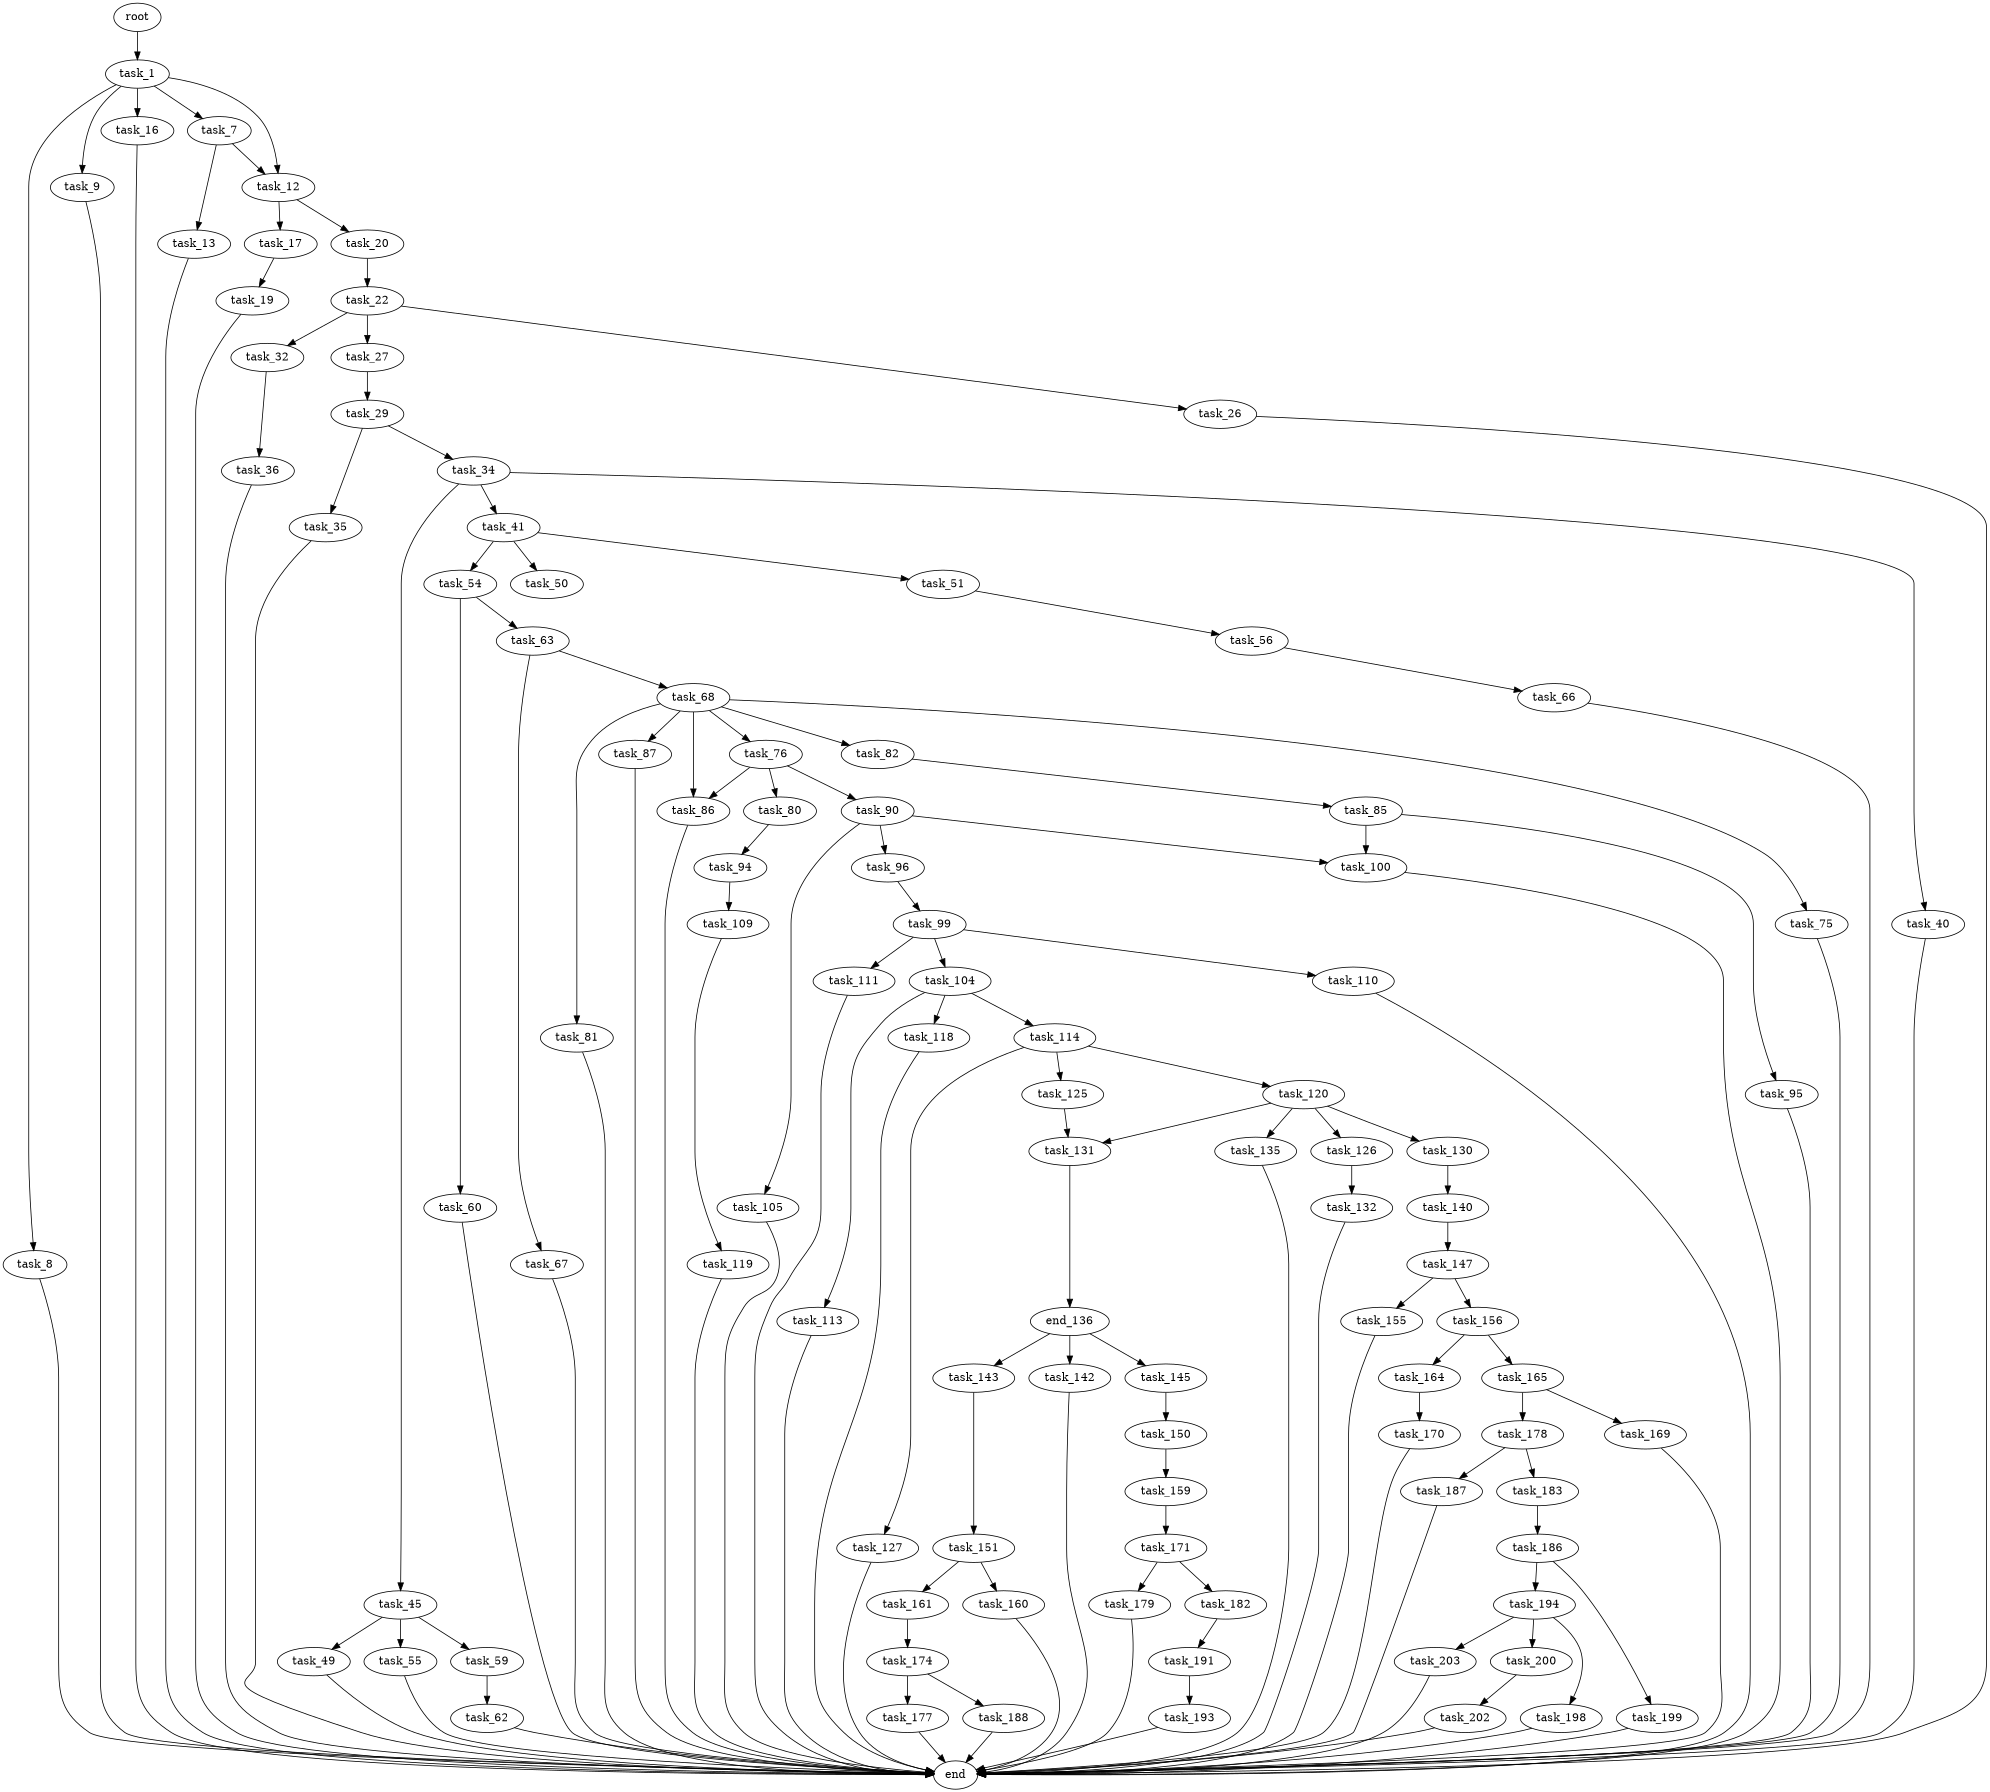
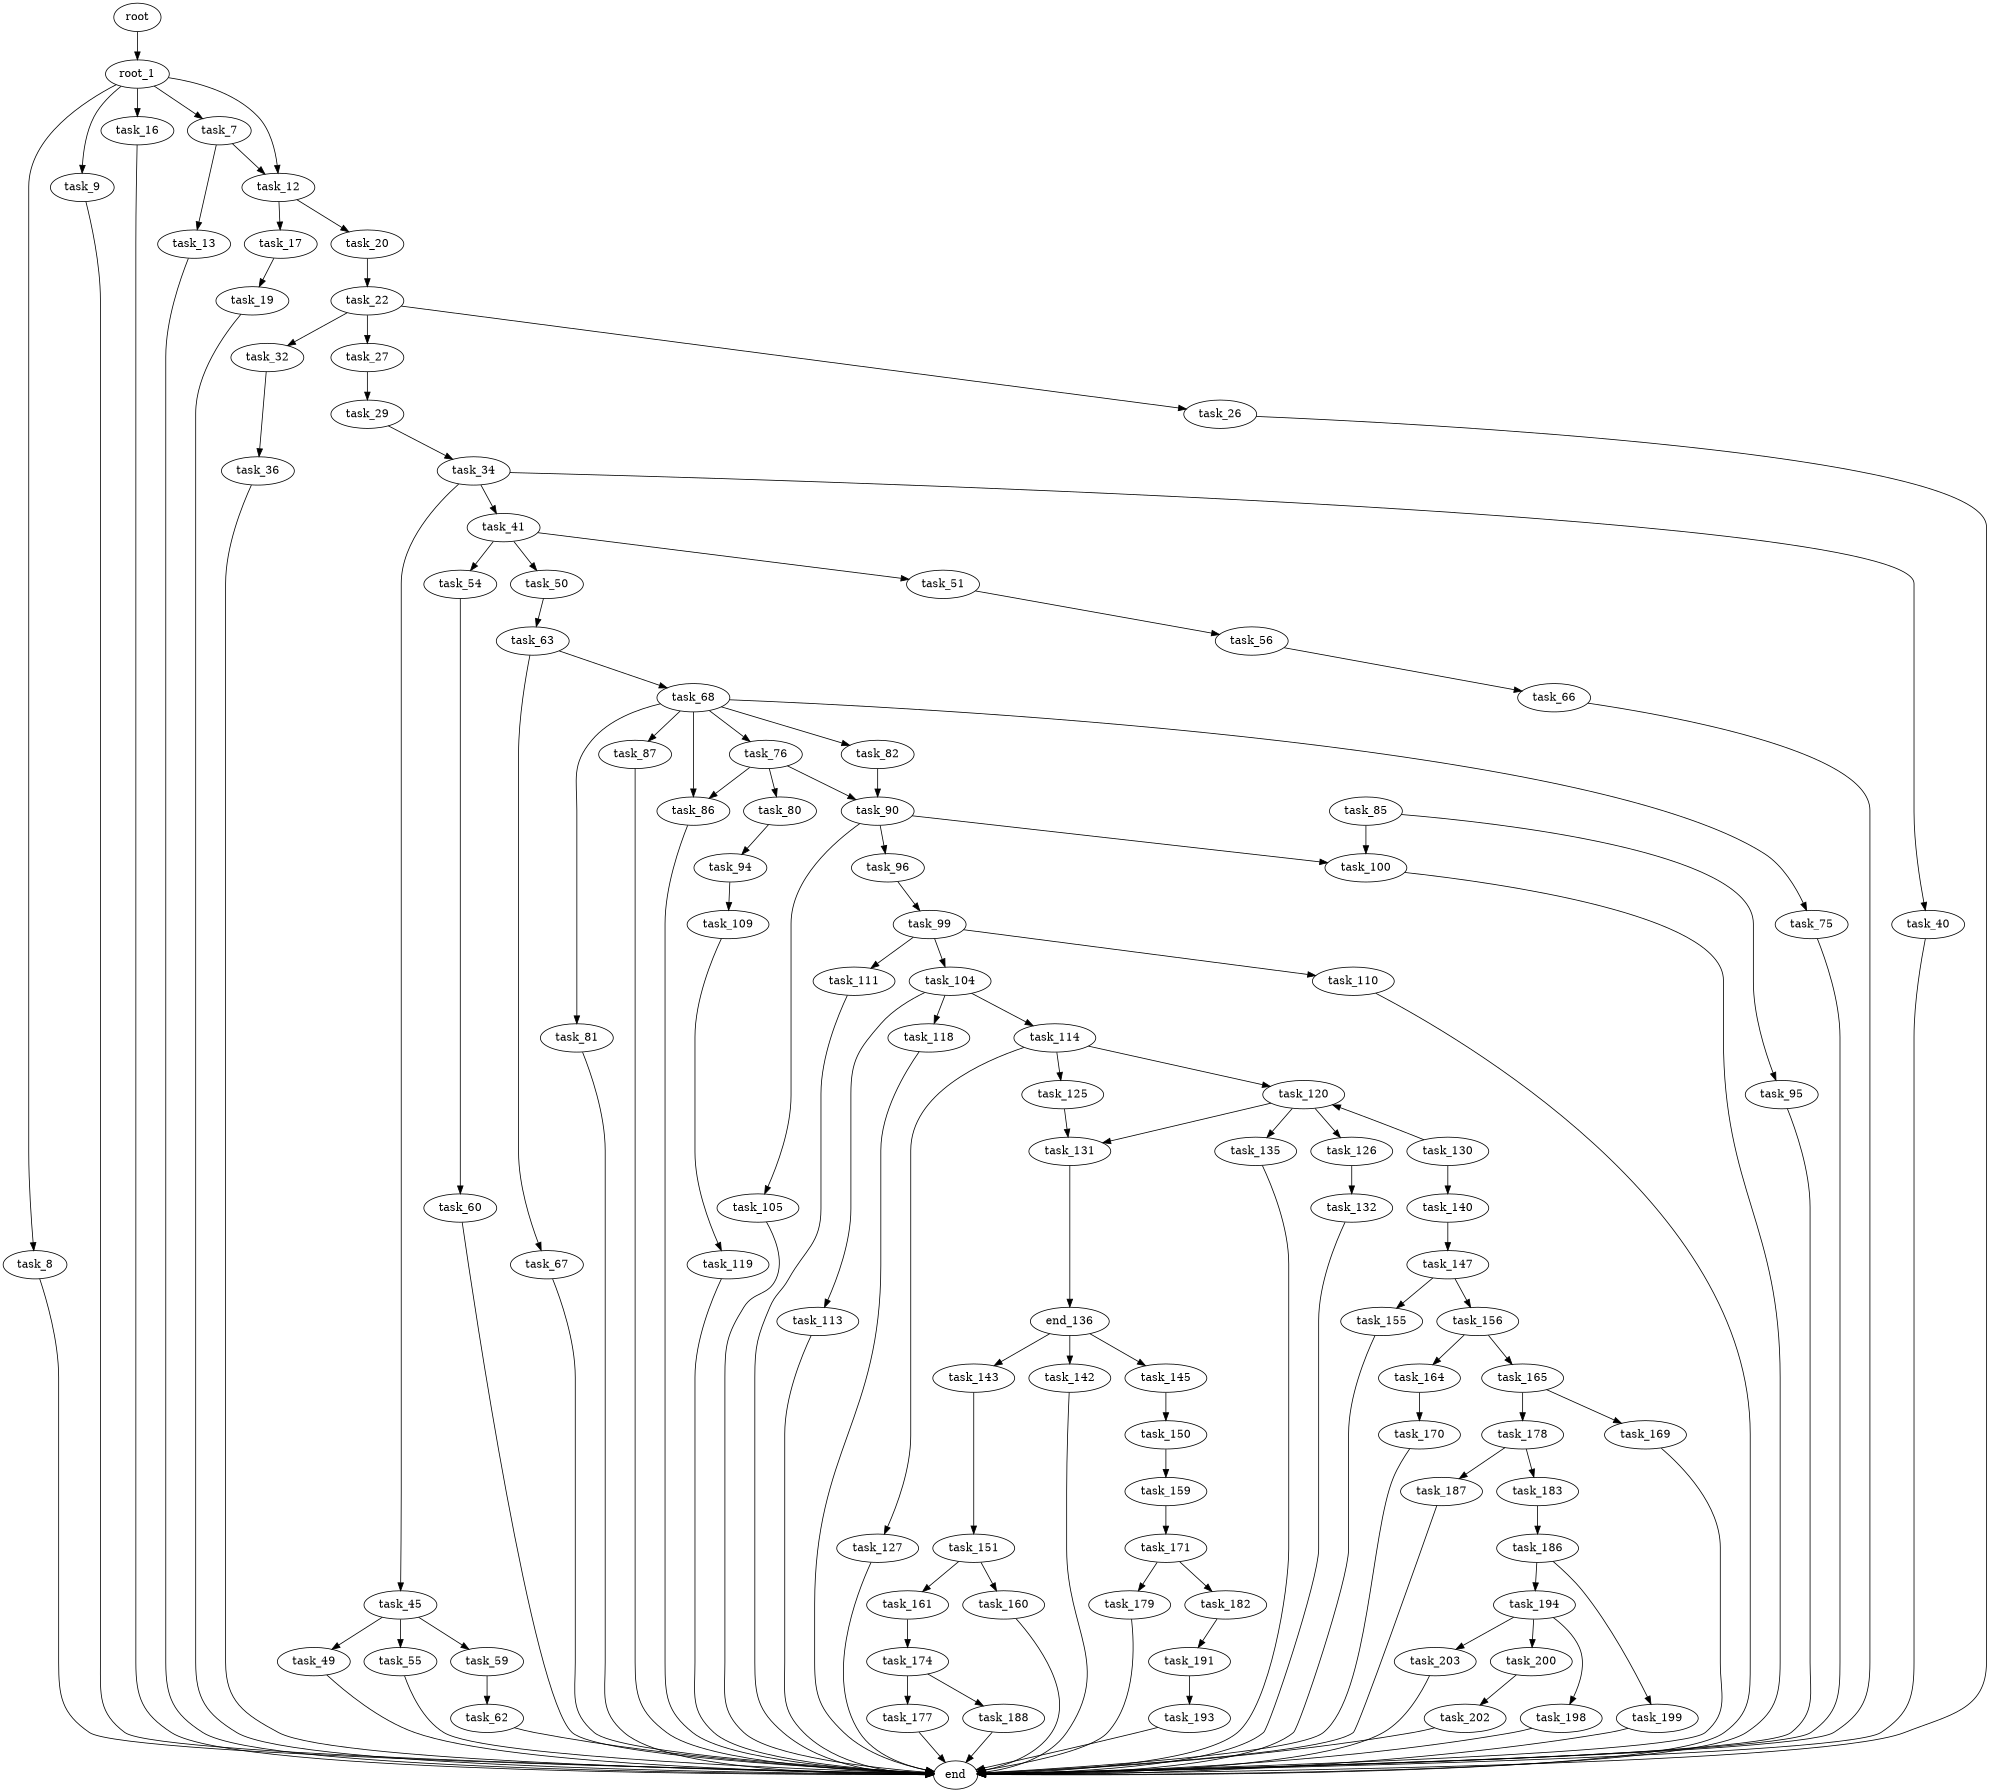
(137, 74) -> (137, 74)
(326, 528) -> none
(493, 610) -> (541, 609)
(1118, 782) -> (878, 779)
(1369, 1123) -> (1382, 1123)
